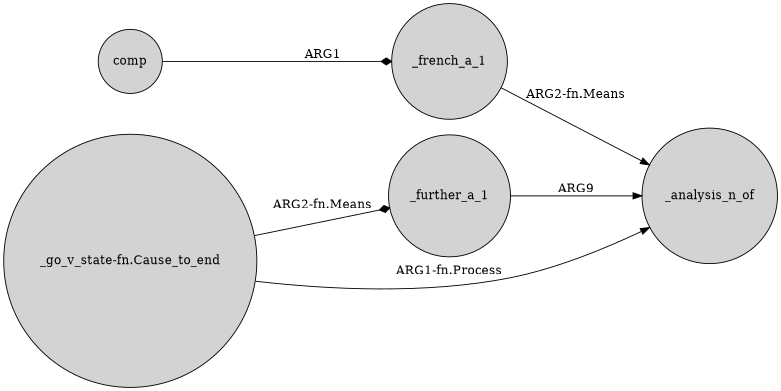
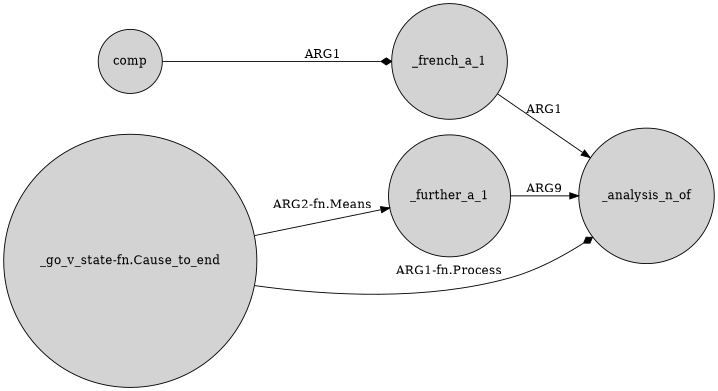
(576, 95) -> (545, 110)
(317, 223) -> (318, 223)
(453, 286) -> (423, 292)
